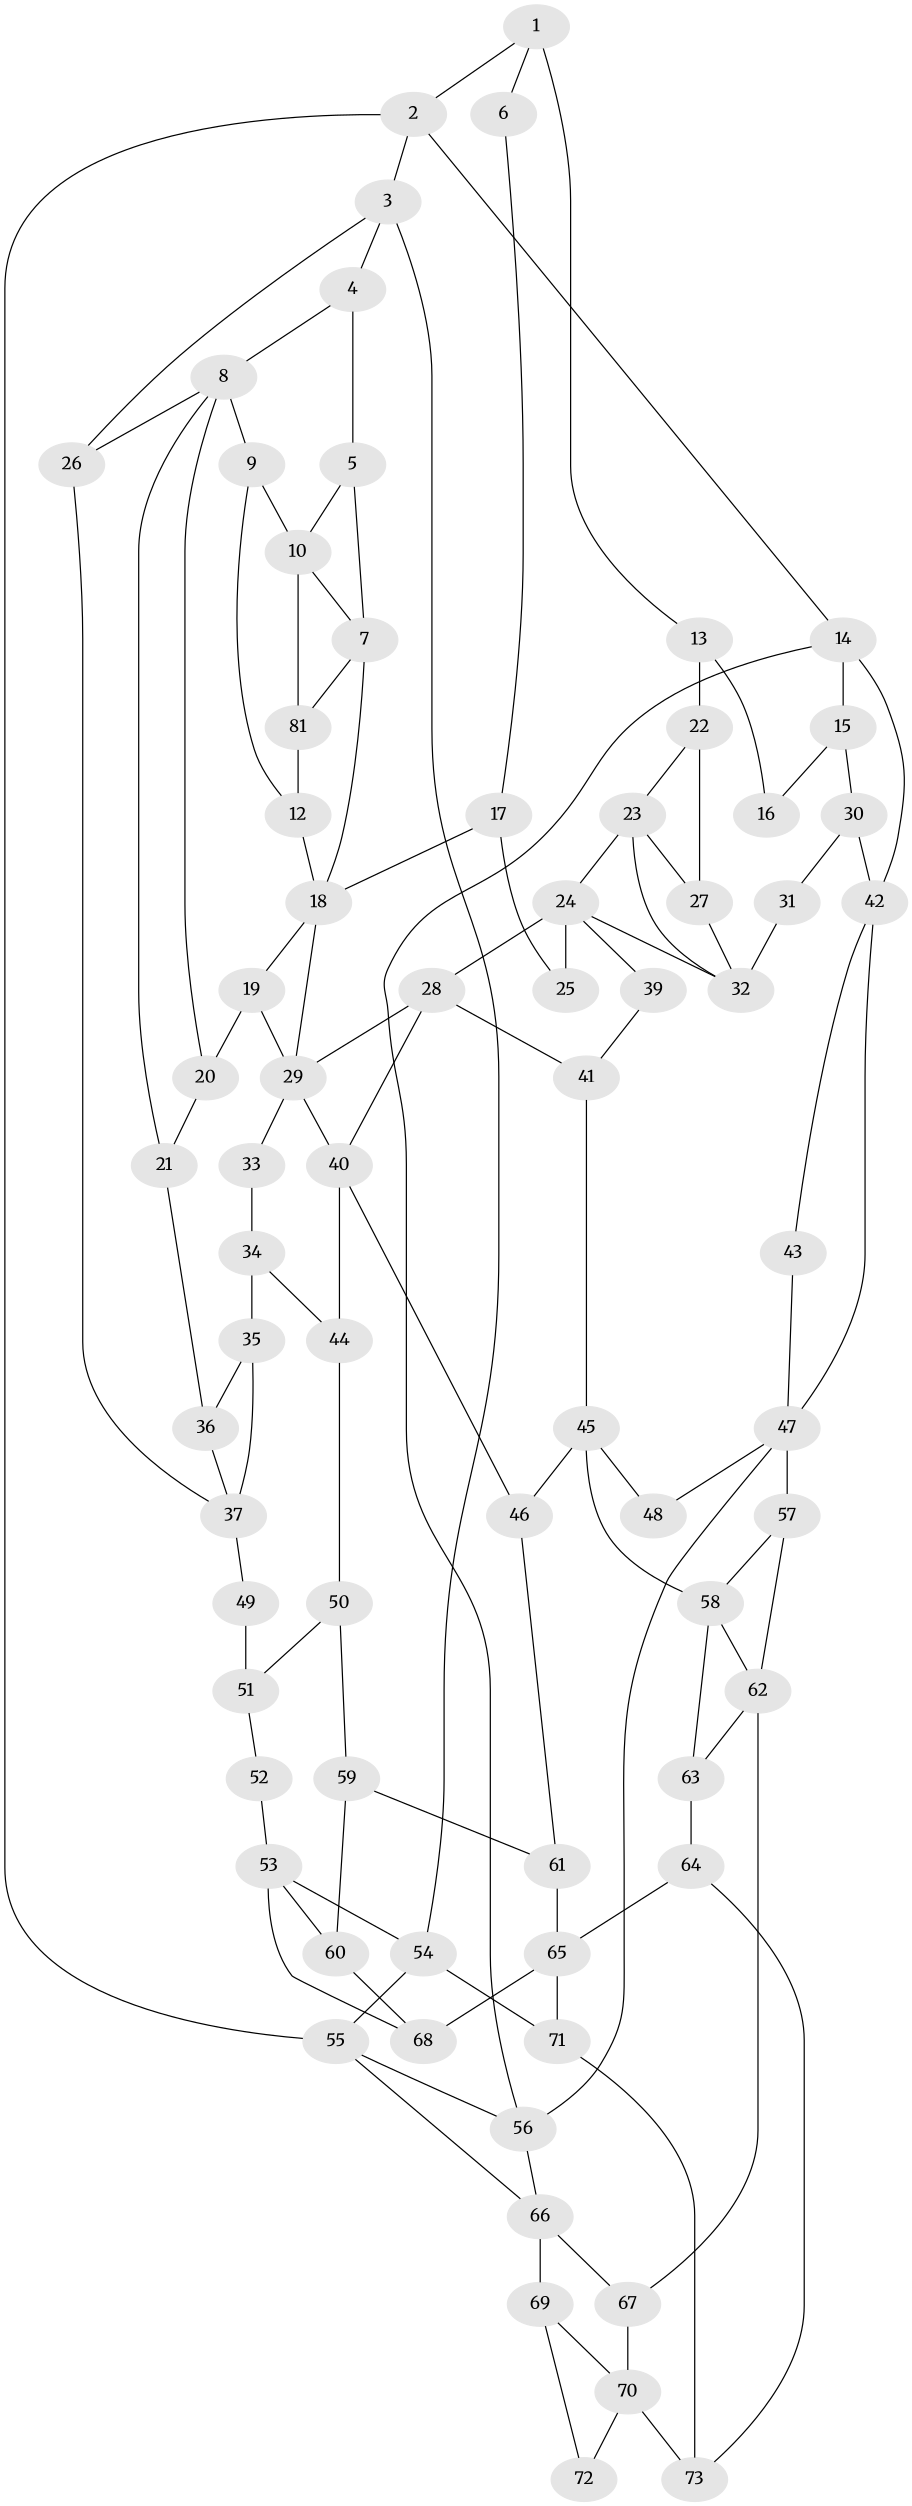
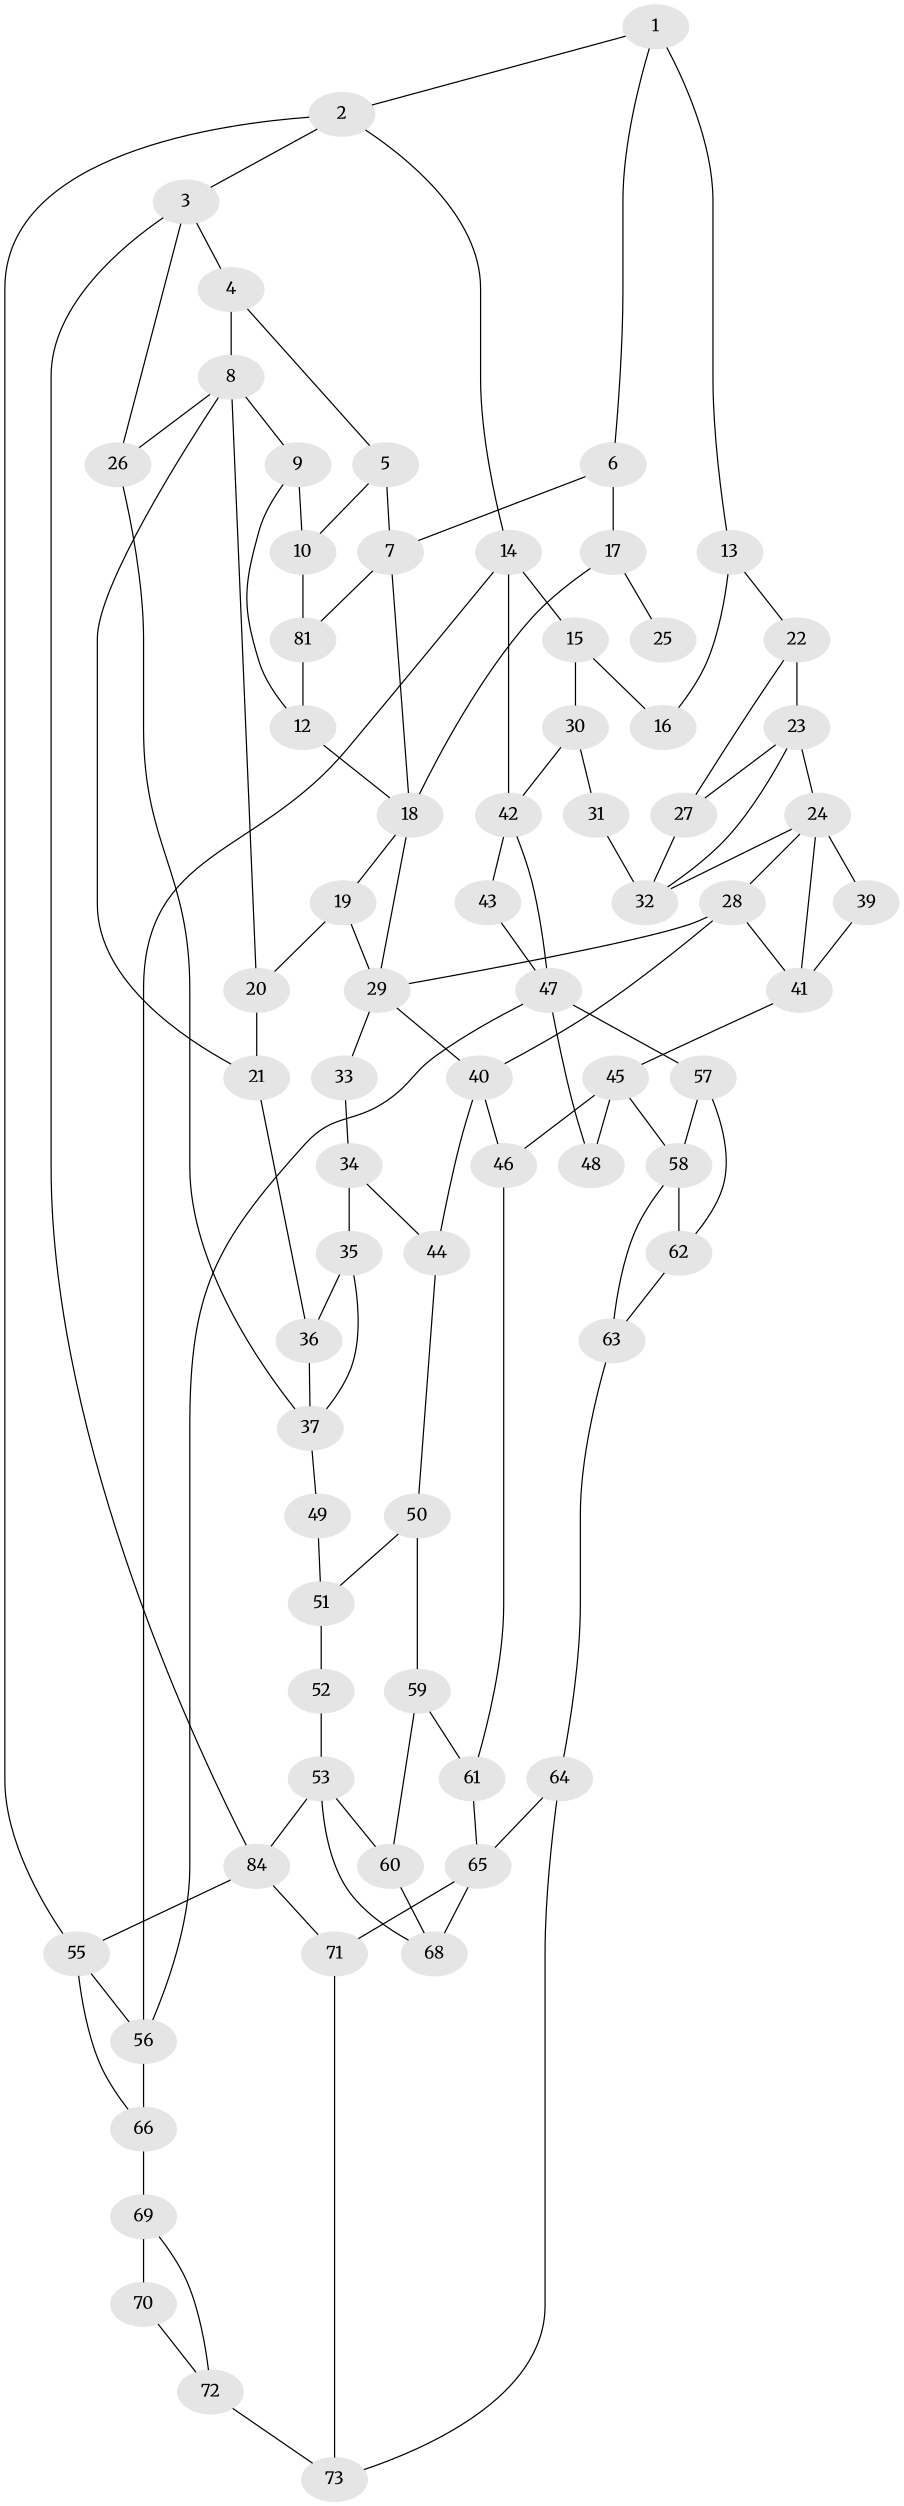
(332, 596) -> (506, 507)
(566, 947) -> (808, 903)
(423, 1954) -> (257, 1866)
(628, 2304) -> none
(661, 2436) -> (273, 2436)
